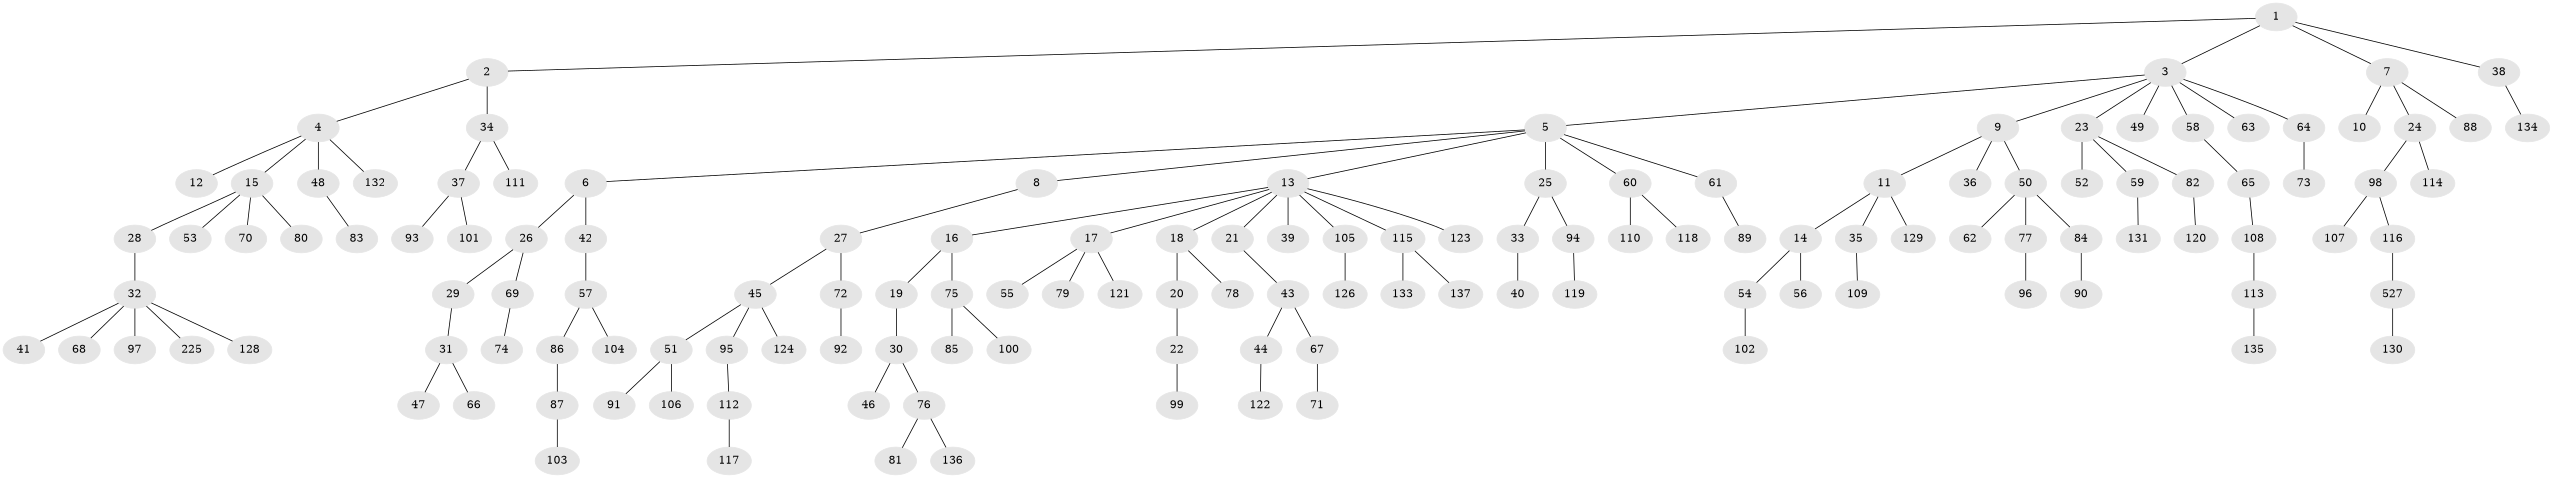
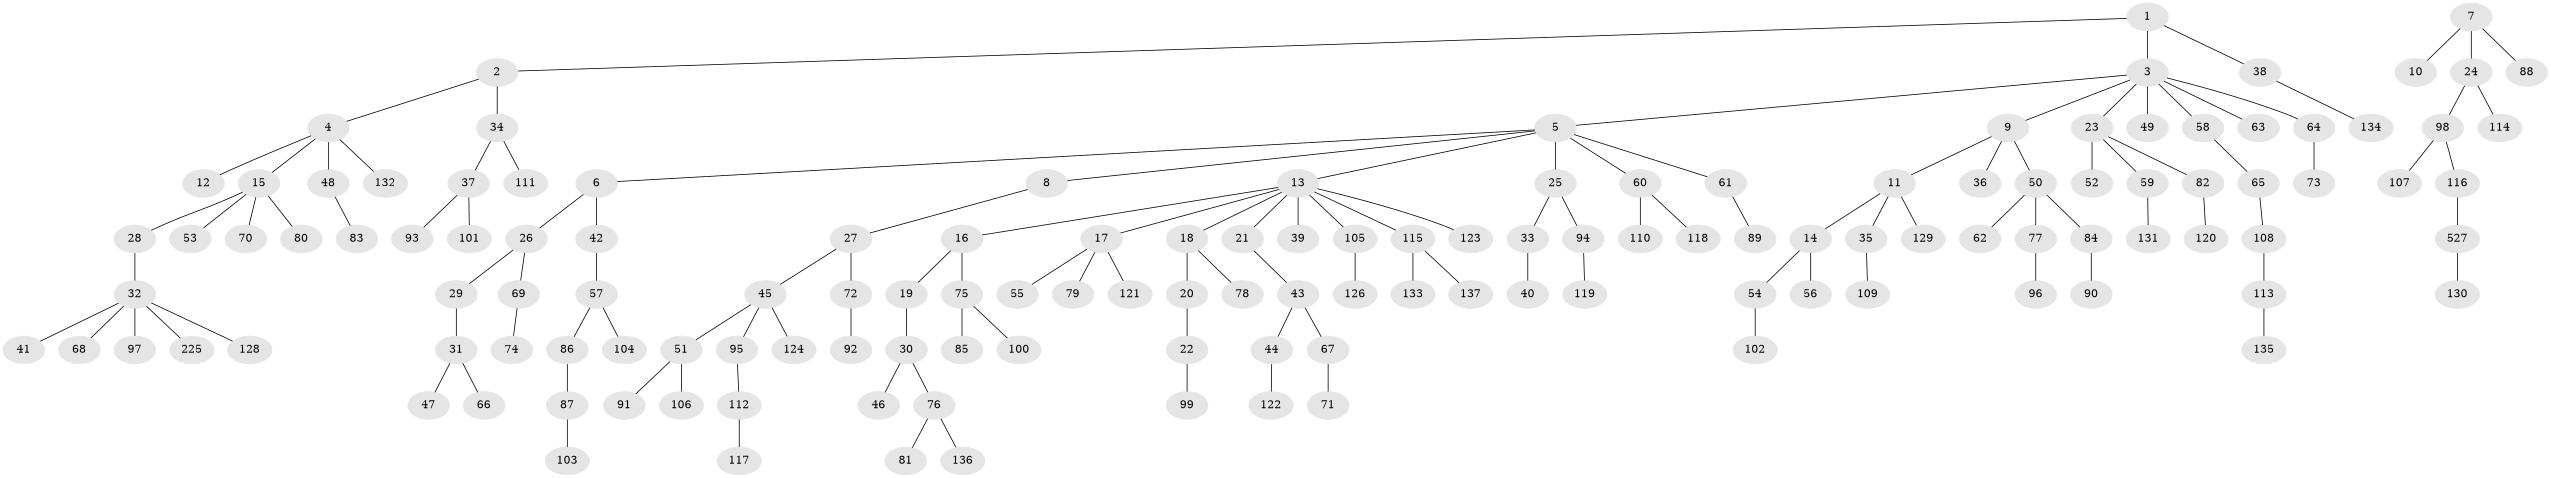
(2332, 45) -> none
